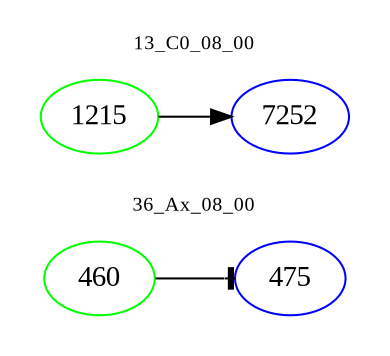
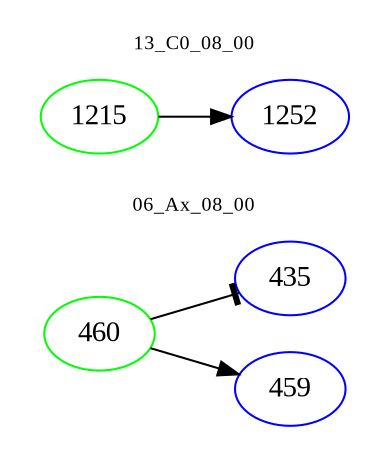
(290, 117) -> (290, 117)
(195, 206) -> (195, 206)
(290, 278) -> (290, 278)
none -> (290, 389)
